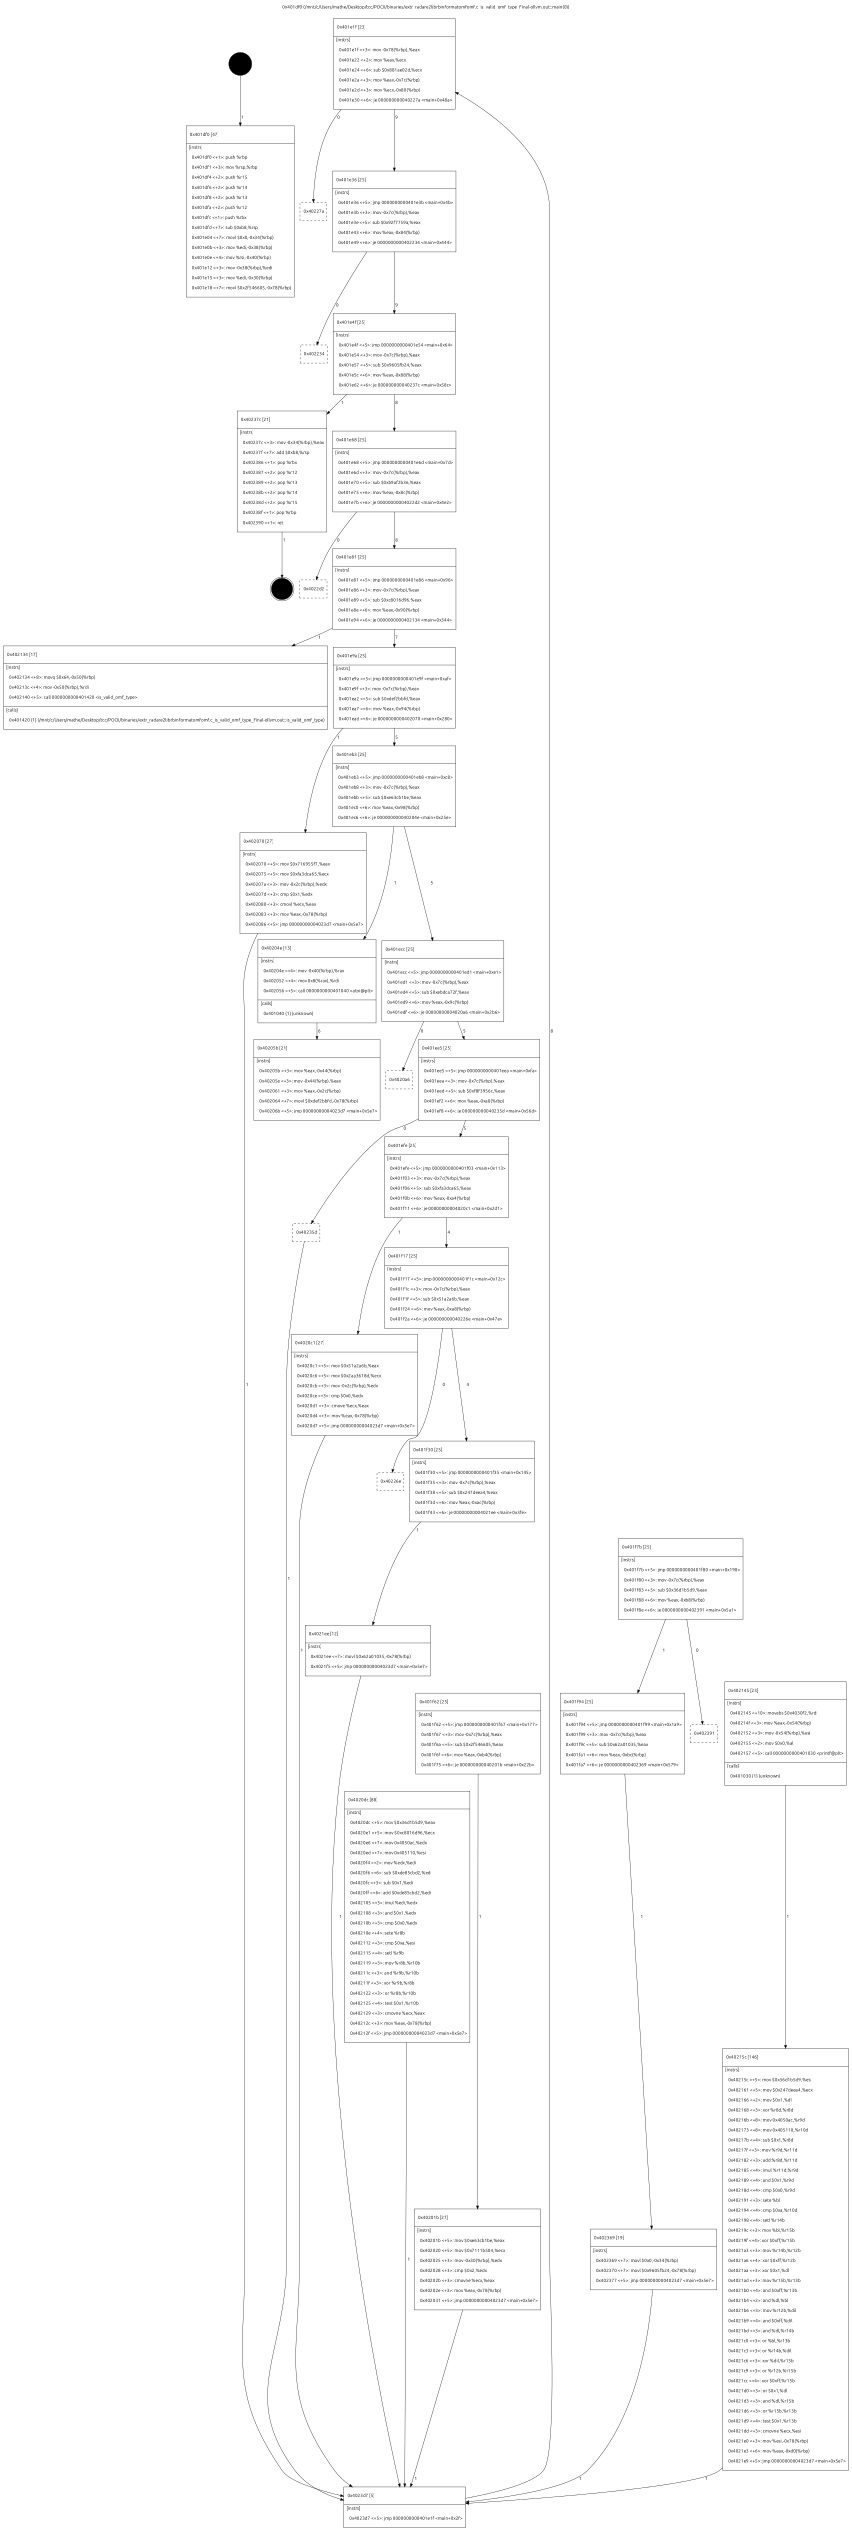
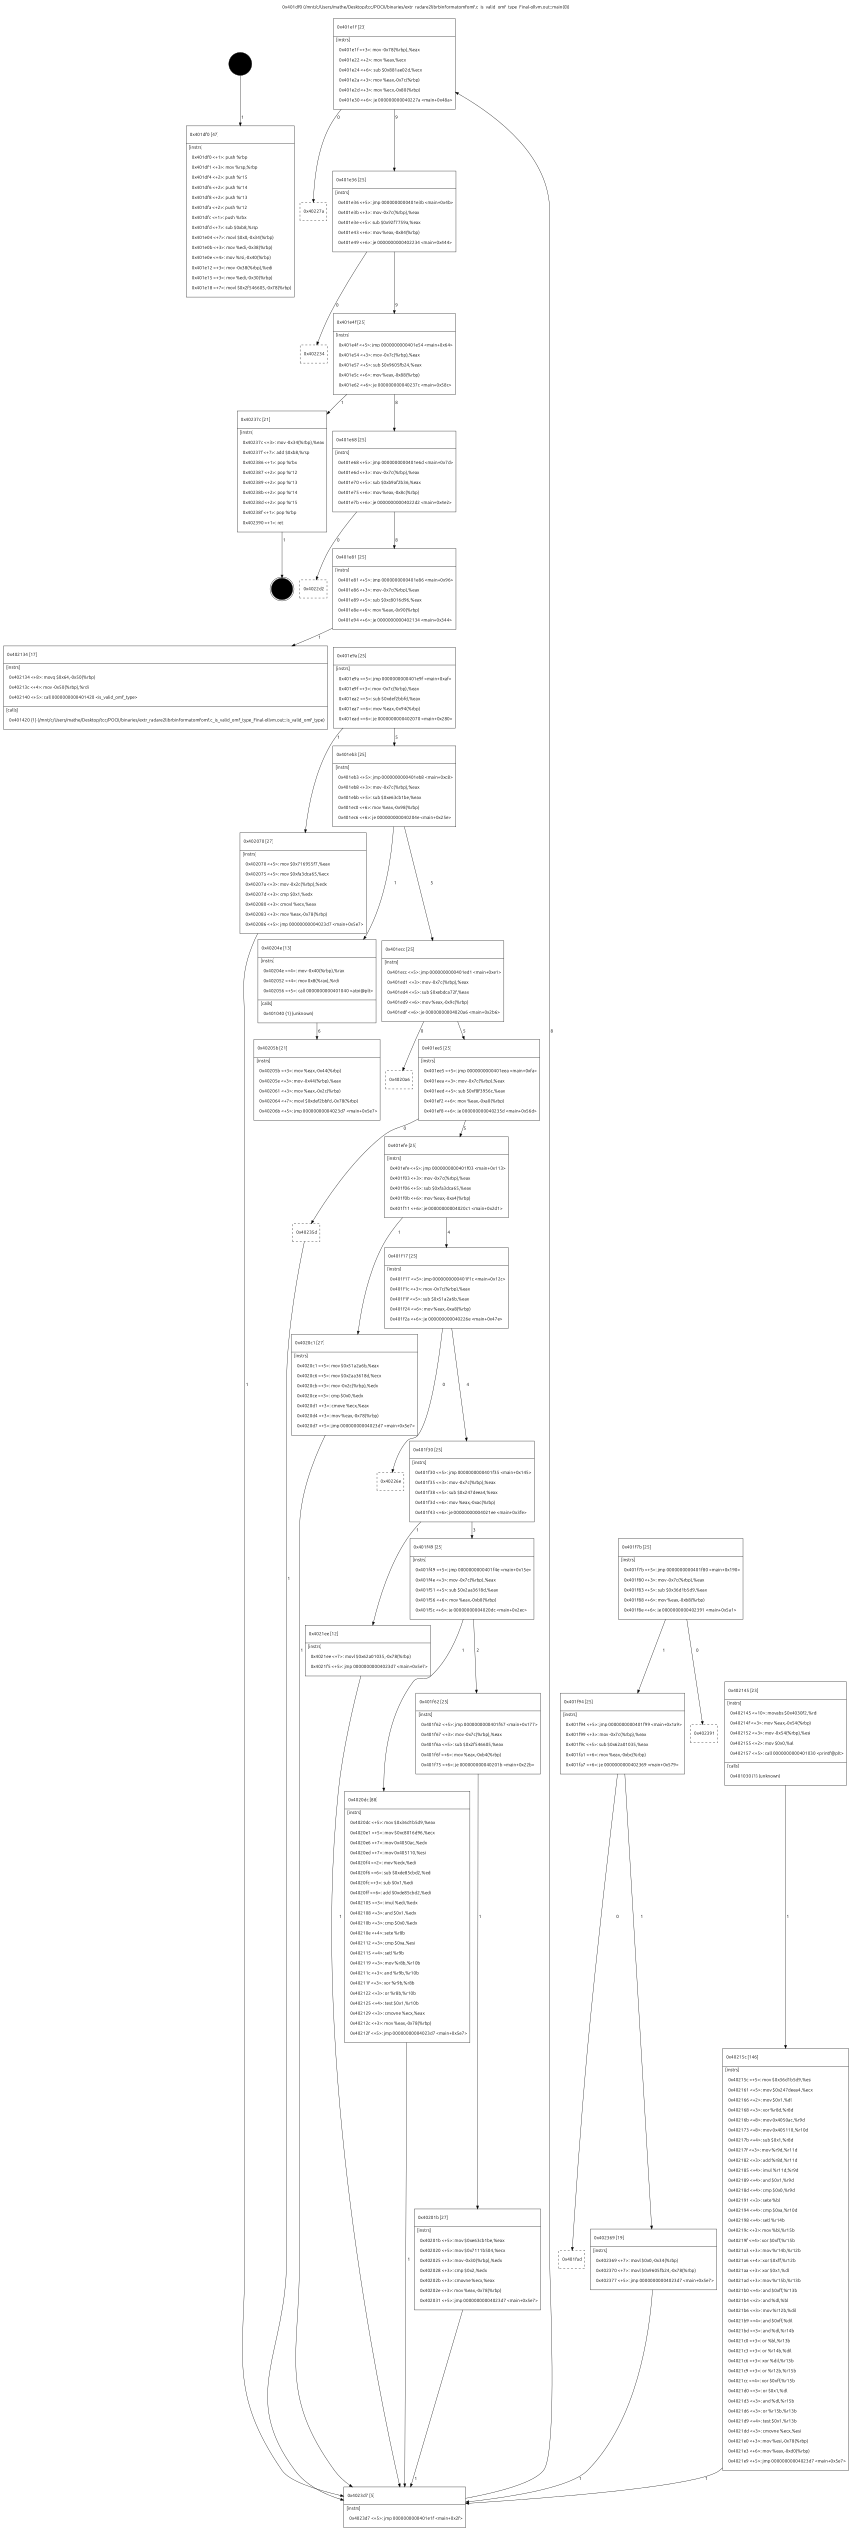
(394, 637) -> none
none -> (472, 1579)
none -> (572, 2259)
